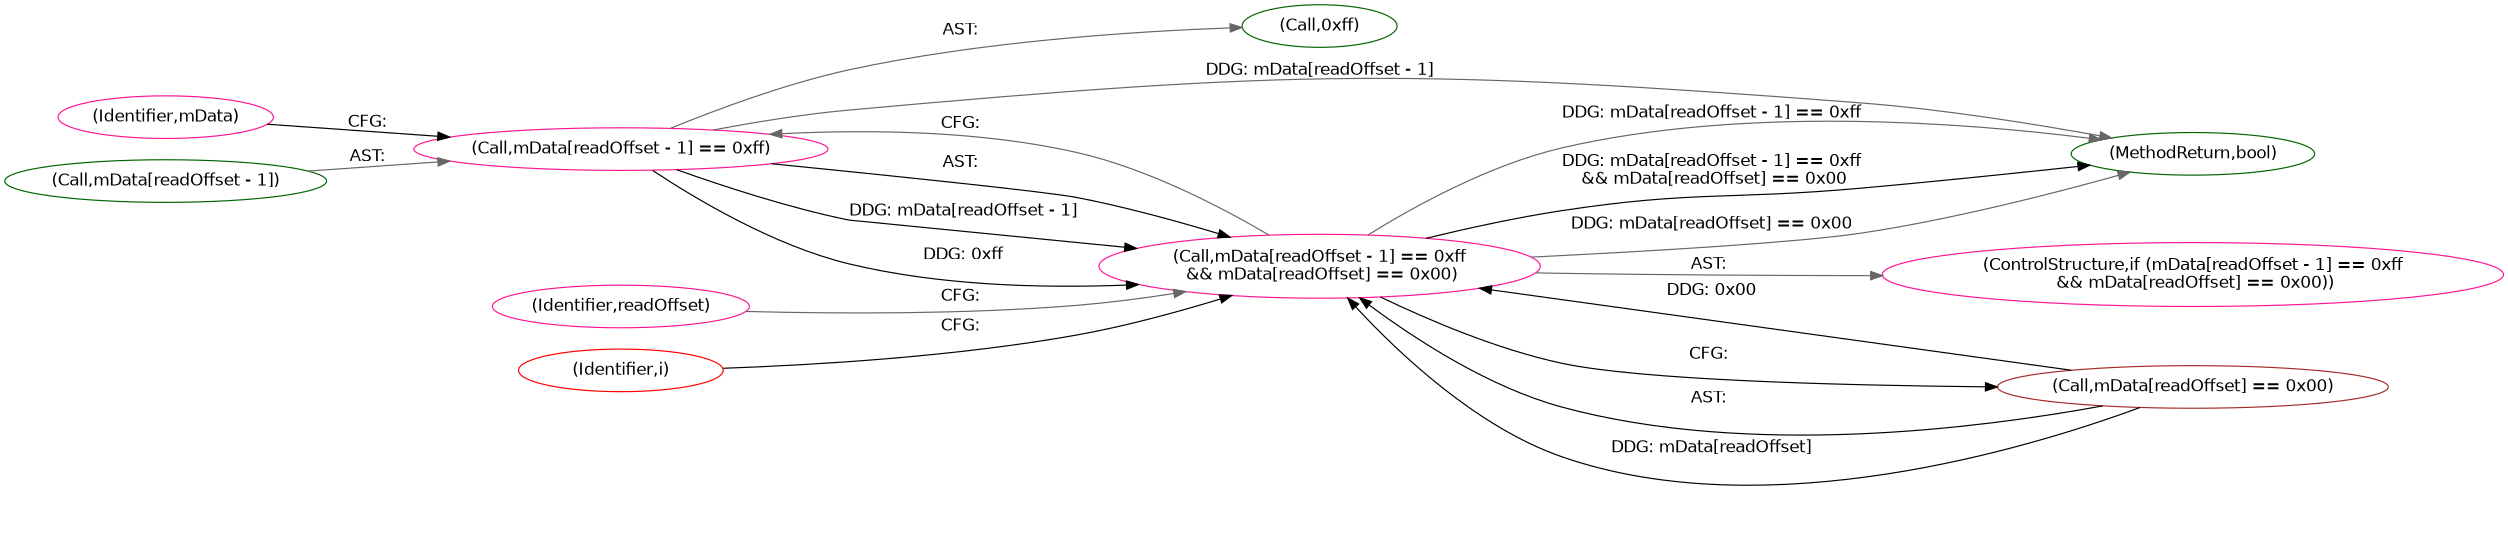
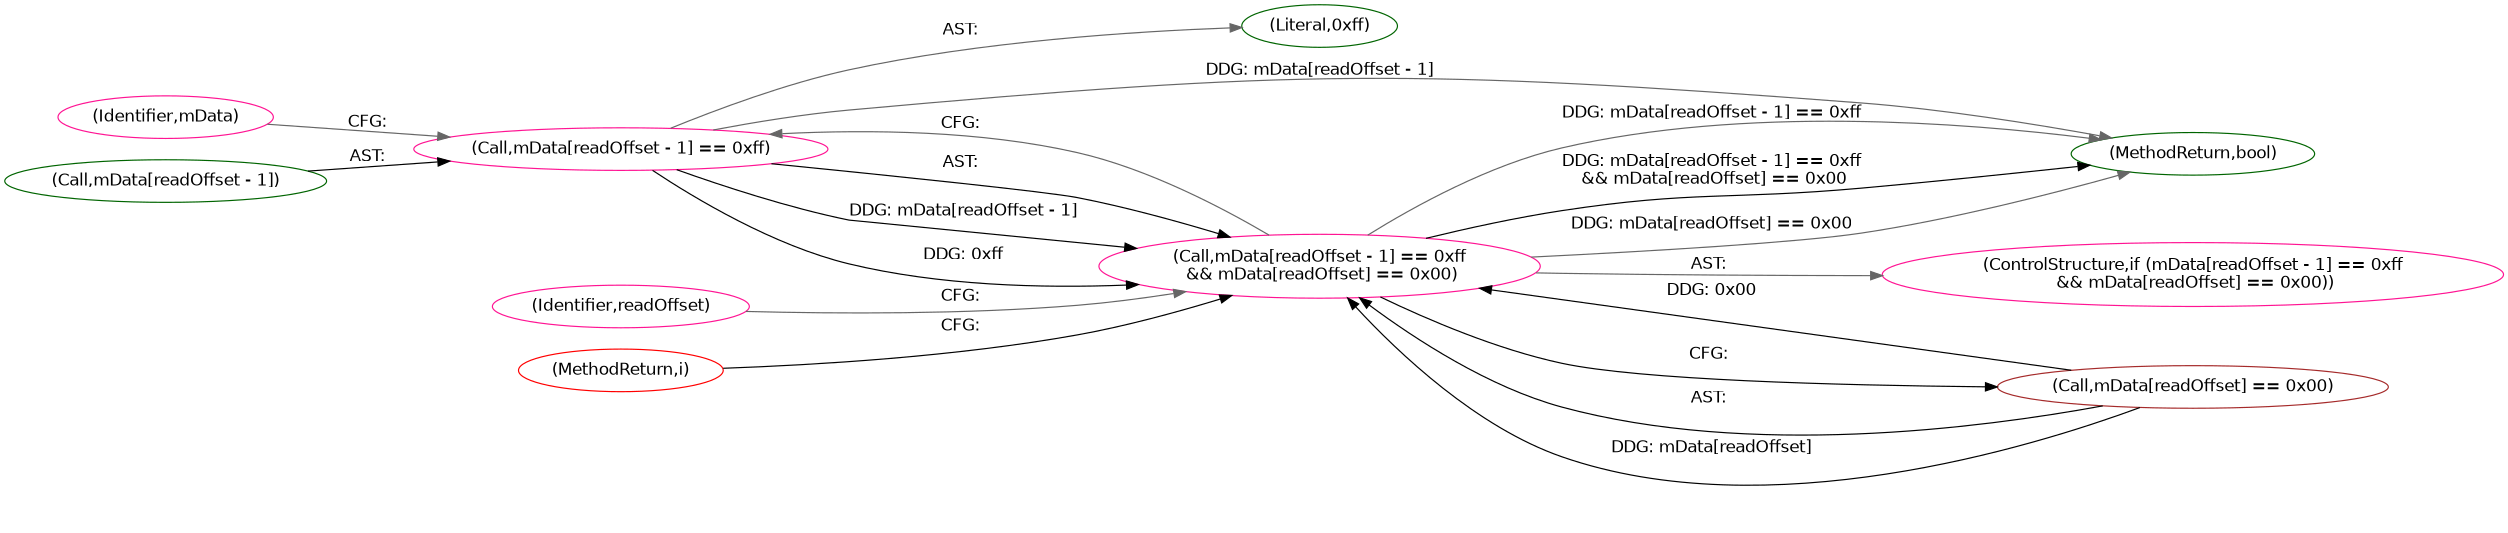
(1320, 26) -> (1320, 26)
(353, 130) -> (353, 130)
(373, 167) -> (373, 167)
(621, 370) -> (621, 370)
